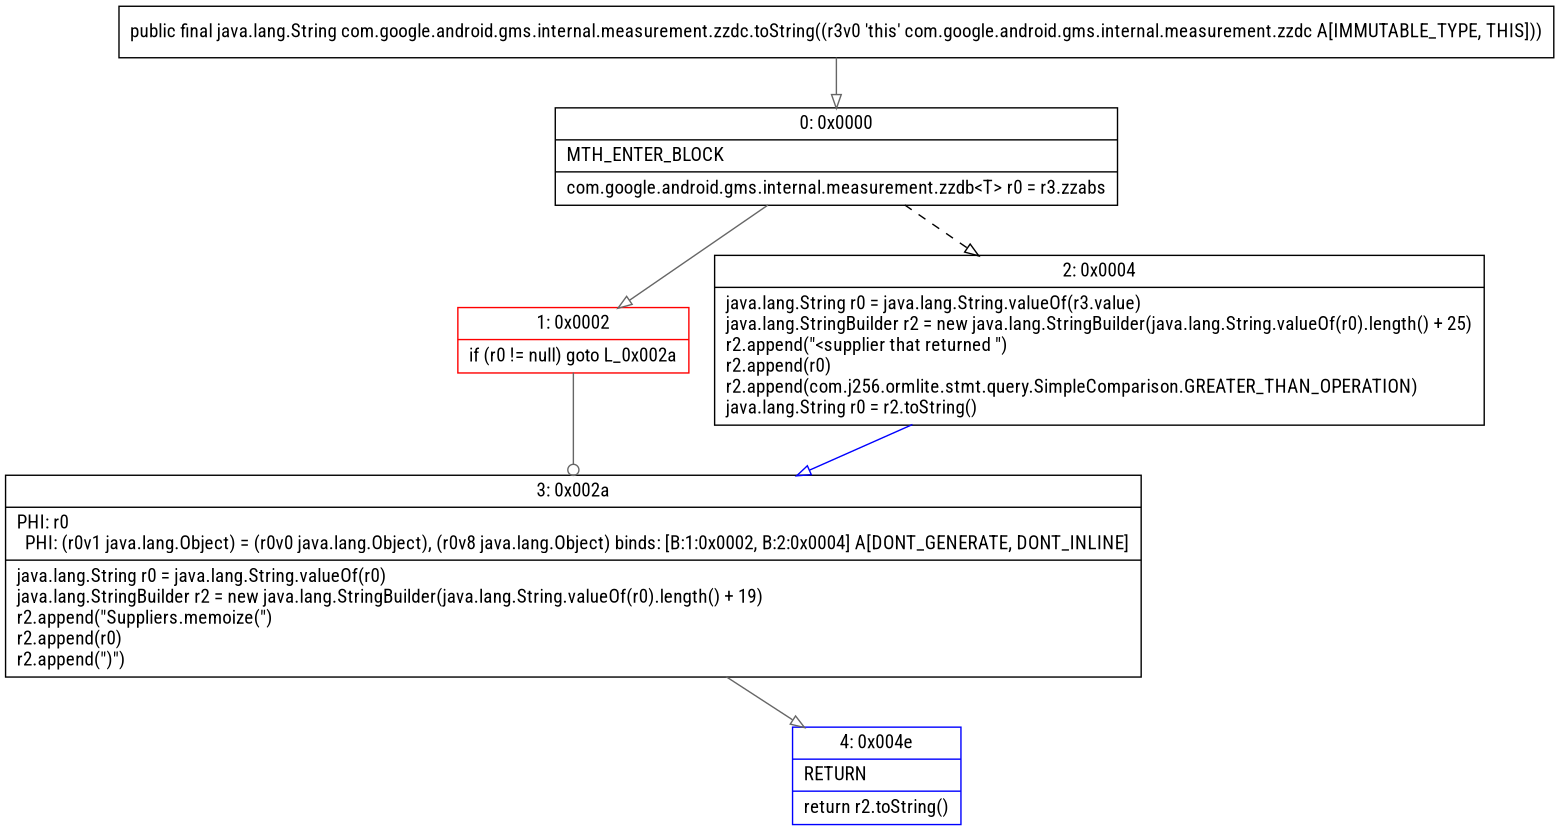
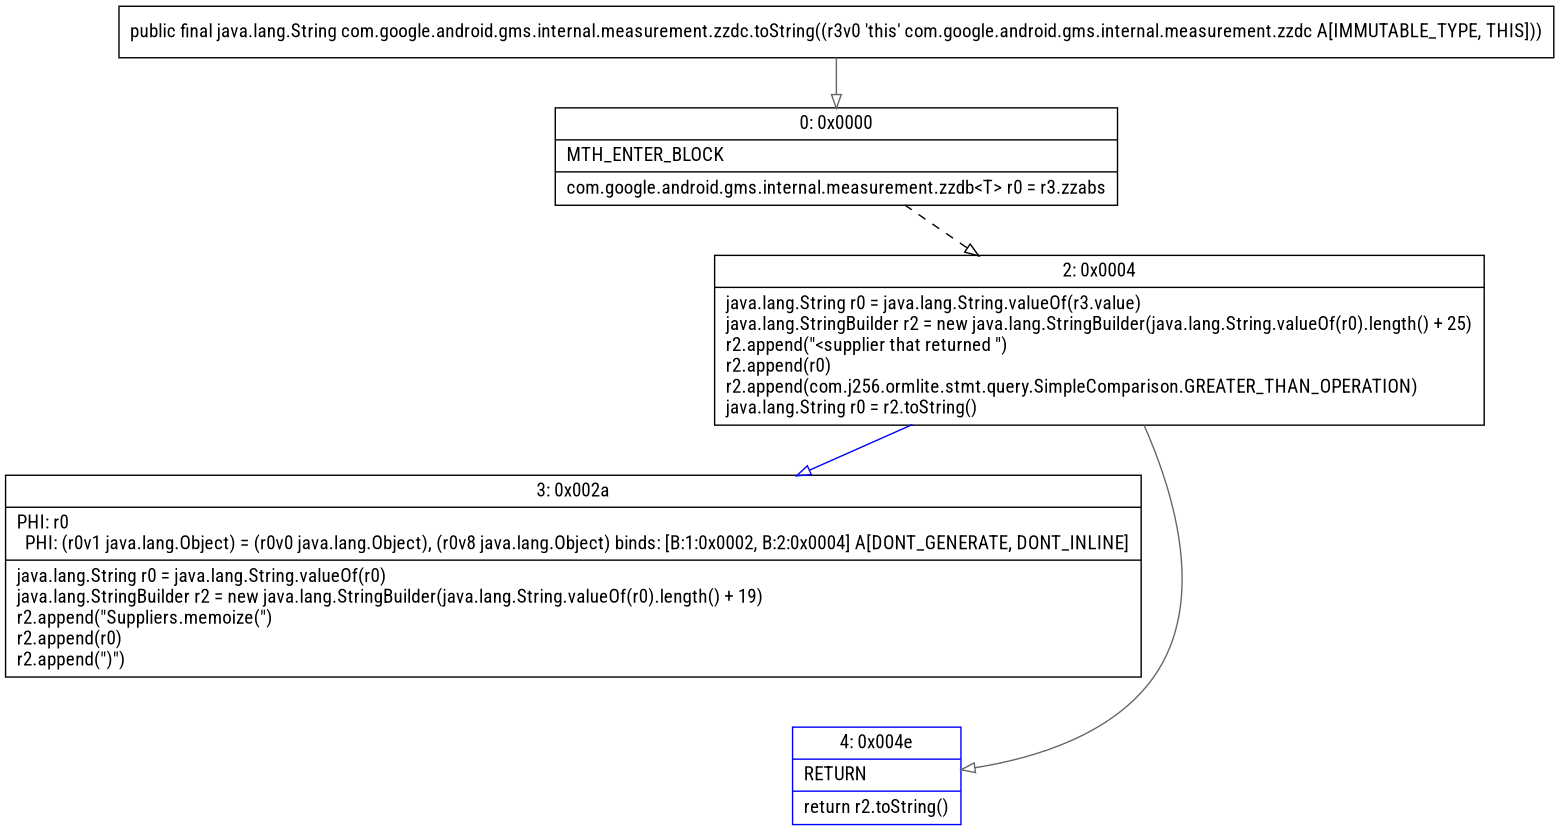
(573, 340) -> none
(759, 698) -> (1168, 652)
